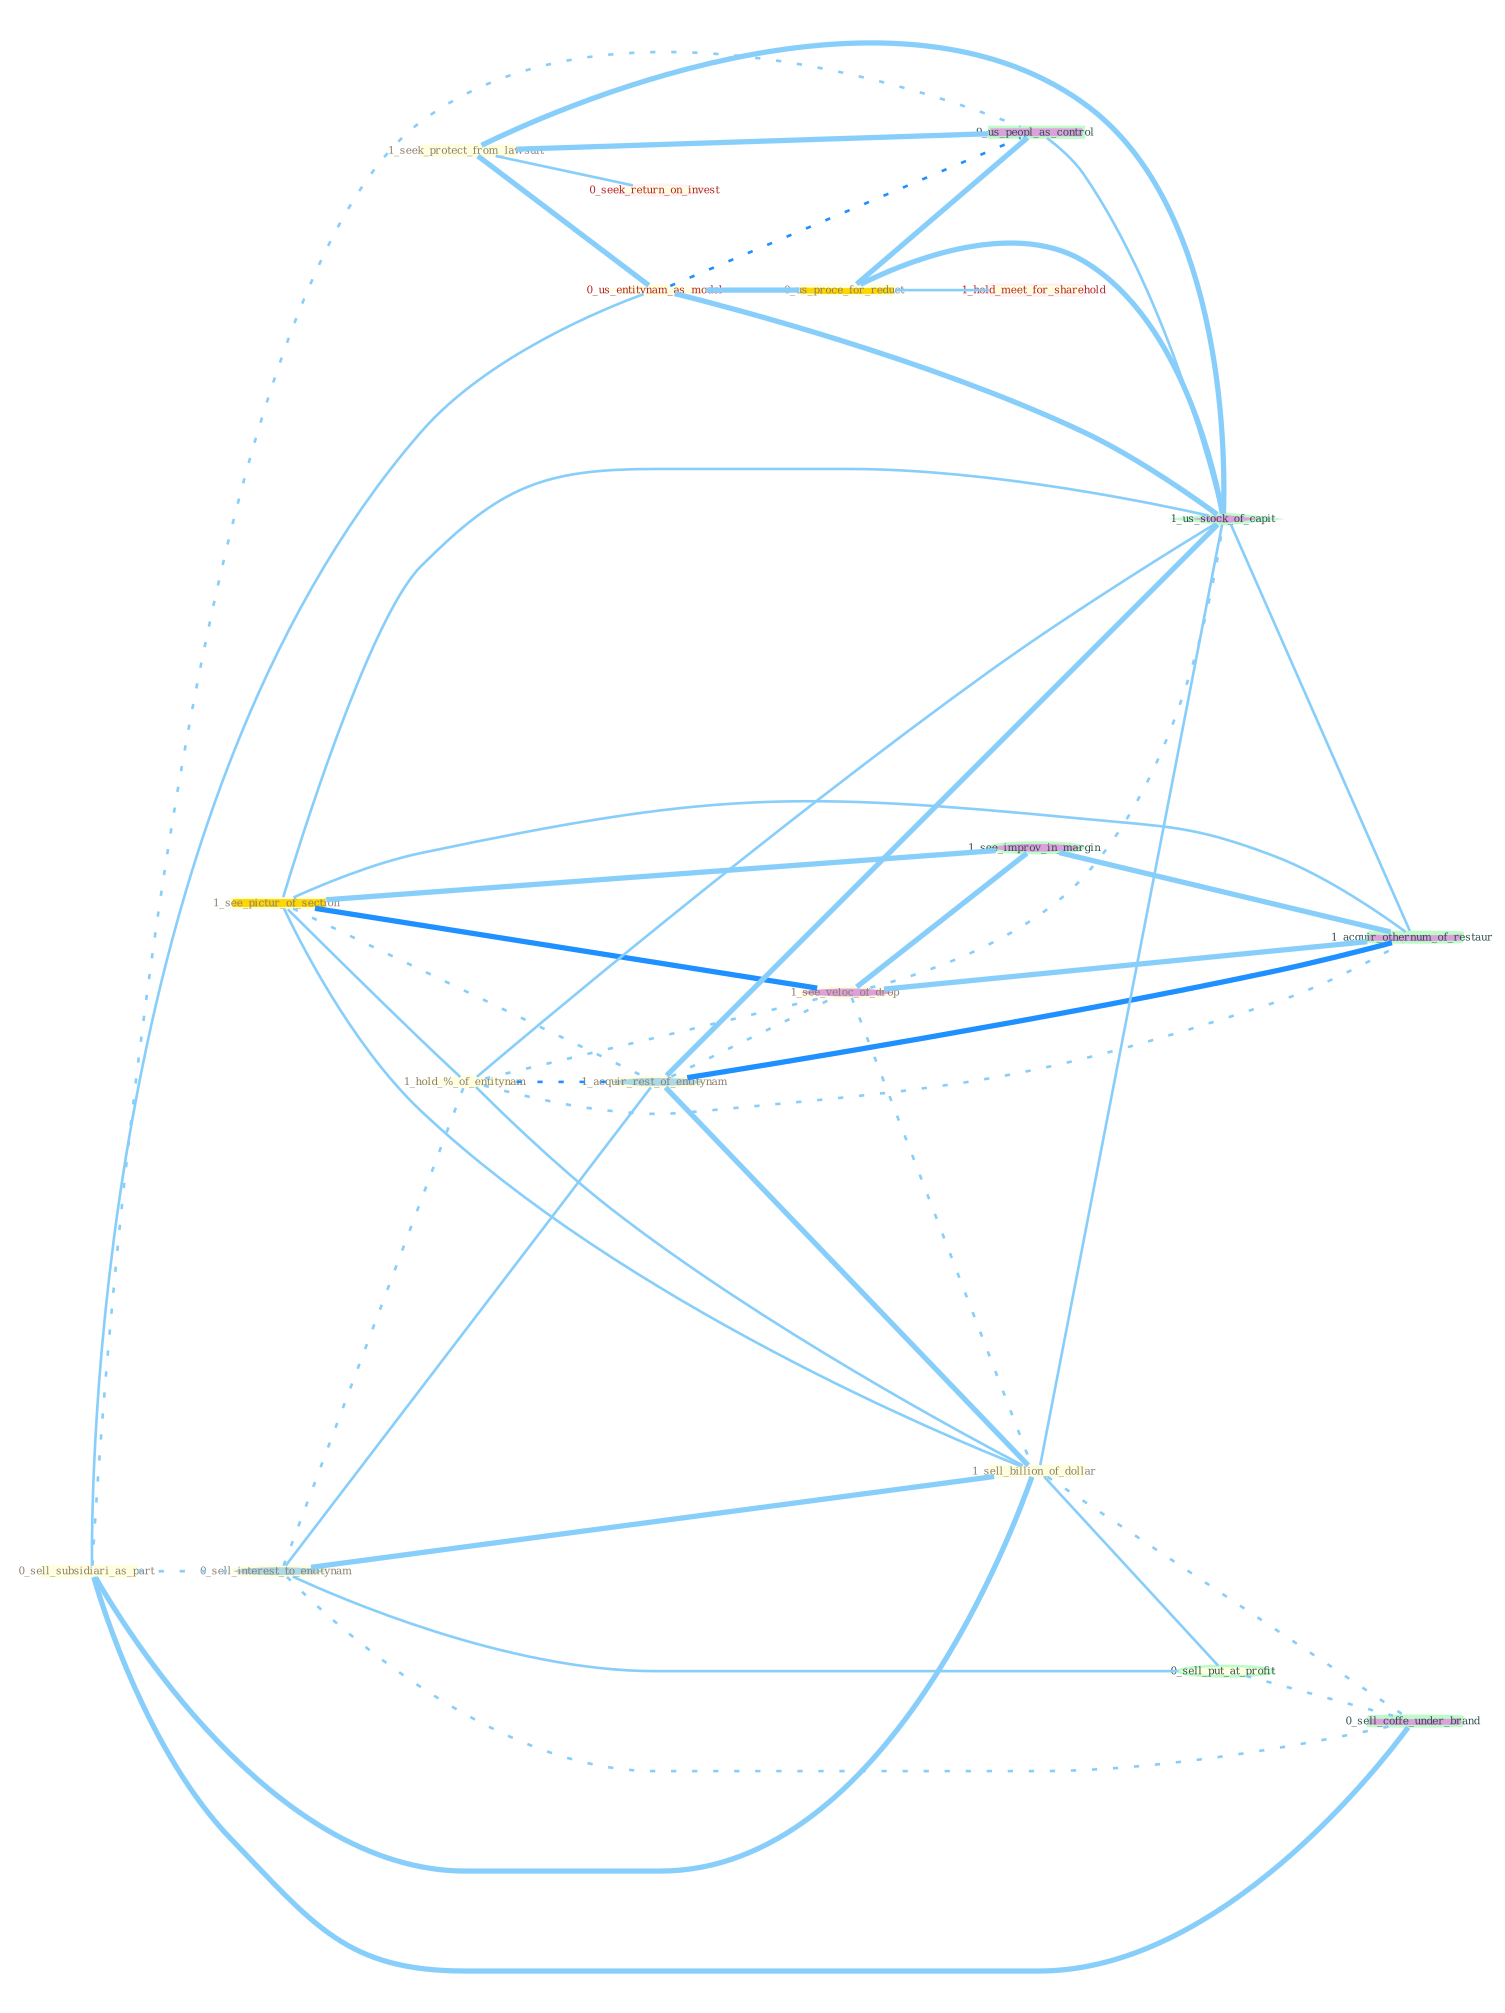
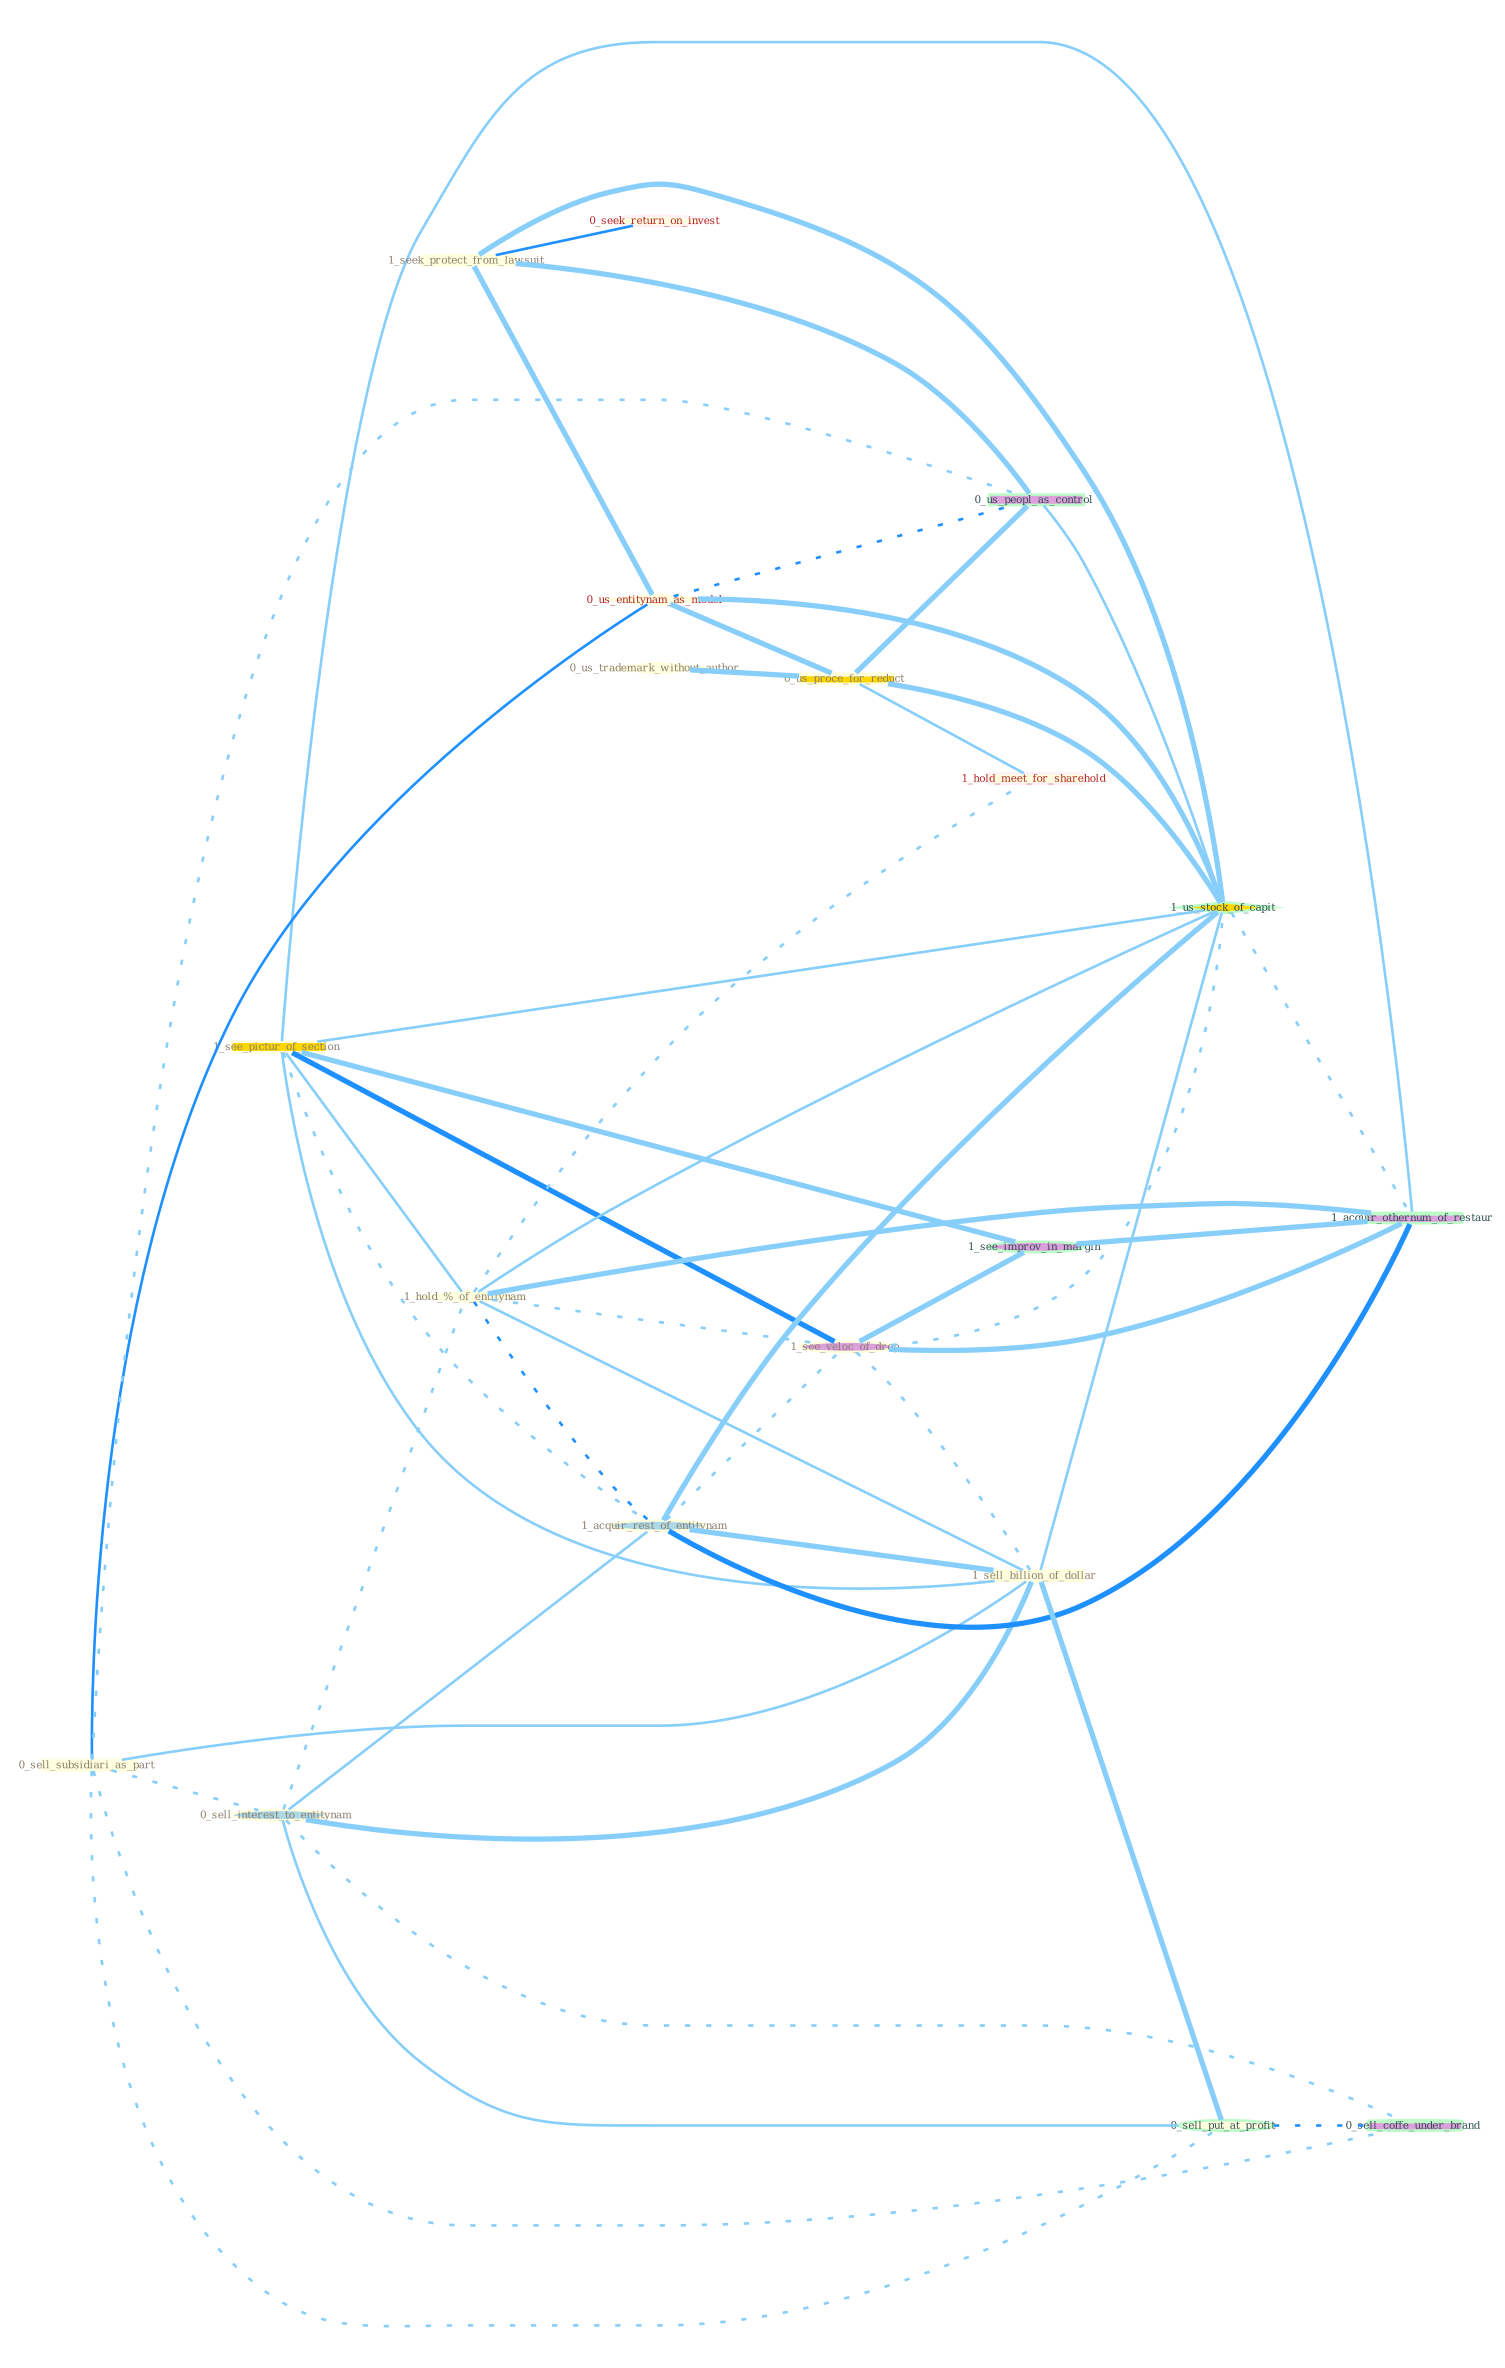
(1036, 132) -> (1036, 500)
(564, 171) -> (564, 240)
(1226, 519) -> (1226, 908)
none -> (658, 668)
(1320, 728) -> (1320, 1063)
(203, 844) -> (199, 1095)
none -> (715, 1001)
(953, 1084) -> (994, 1217)
(1131, 1571) -> (1131, 1851)
(1226, 1596) -> none
(1320, 1696) -> (1321, 2126)
(603, 1871) -> (590, 1726)
(691, 1971) -> (618, 2225)
none -> (472, 2325)
